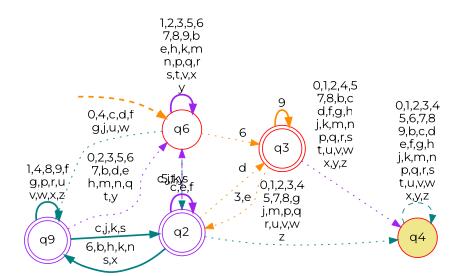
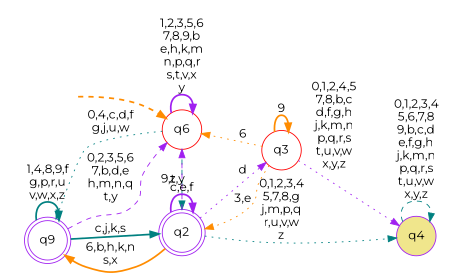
(221, 137) -> (236, 141)
(282, 148) -> (282, 150)
(173, 179) -> (173, 179)
(173, 179) -> (173, 179)
(229, 193) -> (230, 193)
(131, 207) -> (131, 207)
(418, 238) -> (416, 236)
(121, 271) -> (121, 271)
